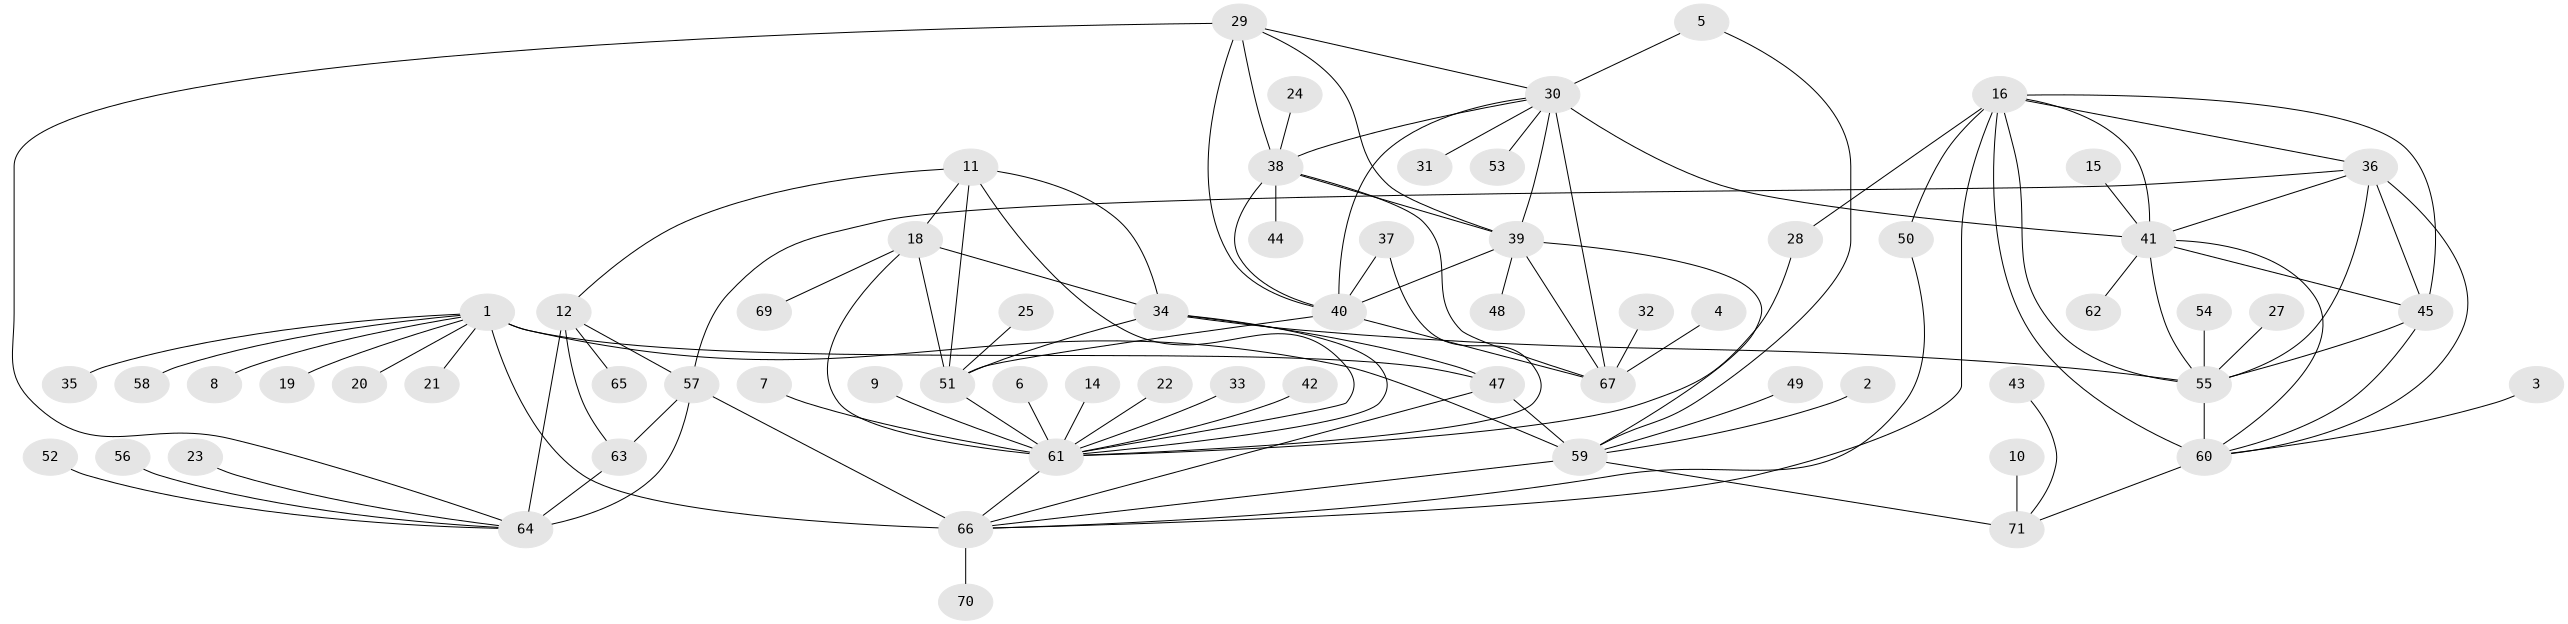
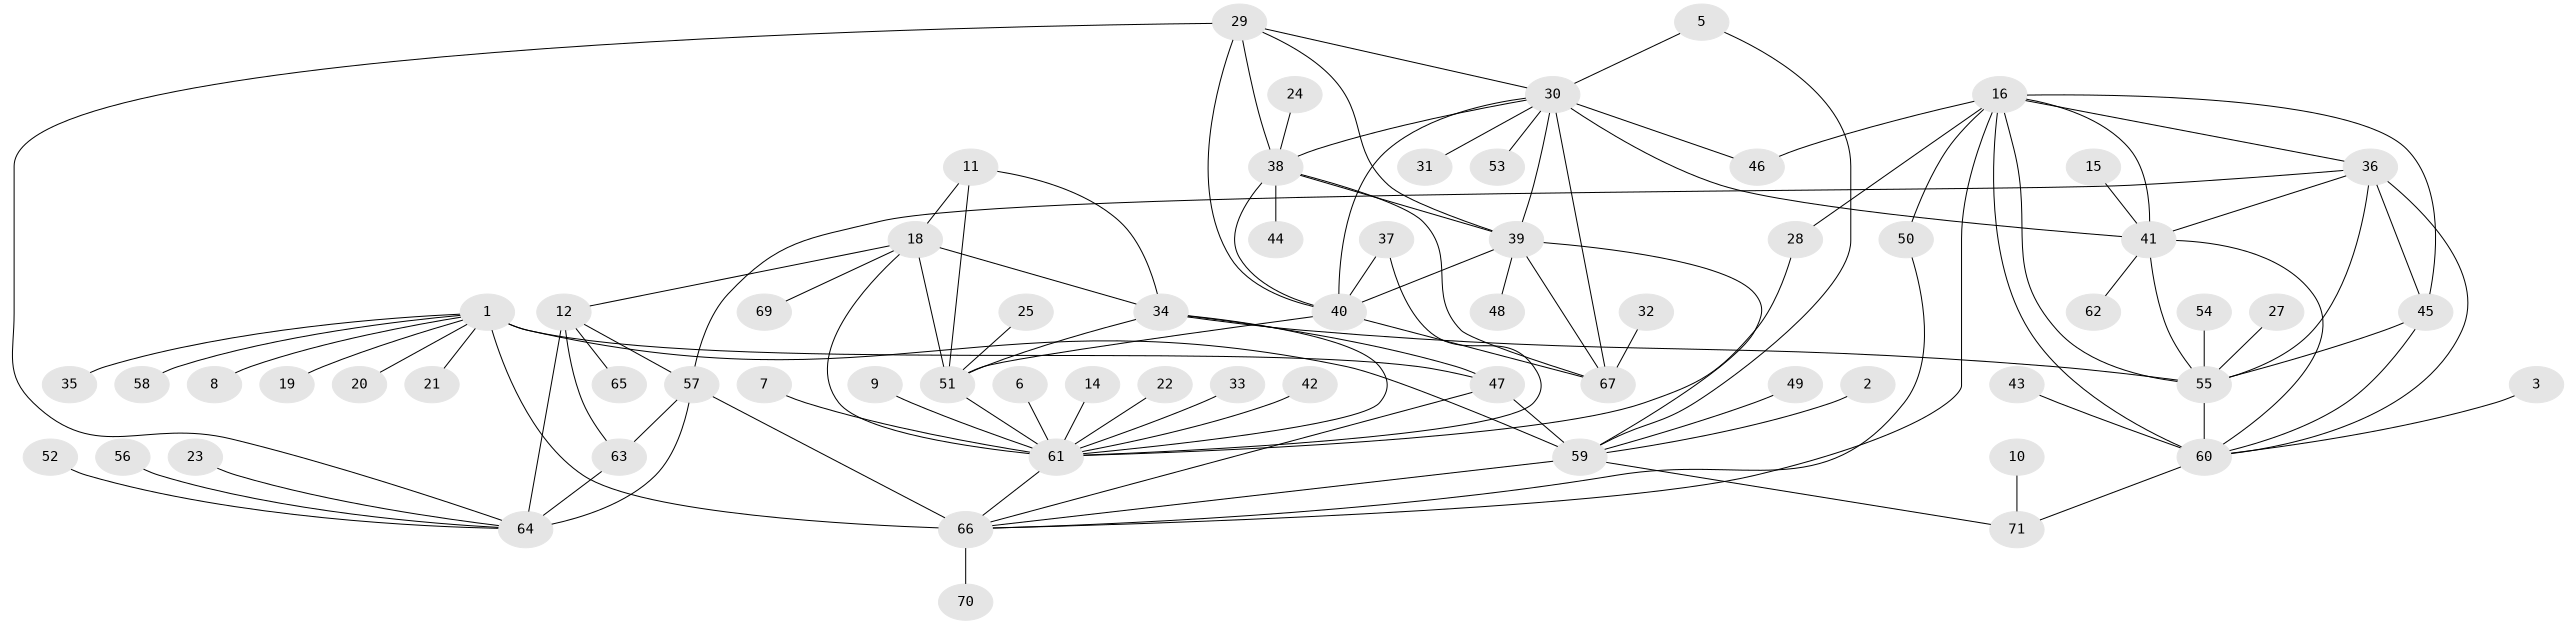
none -> (1757, 167)
(748, 200) -> (732, 277)
(2282, 274) -> none
(1719, 312) -> none
(1271, 334) -> none
(2057, 457) -> (2110, 422)
